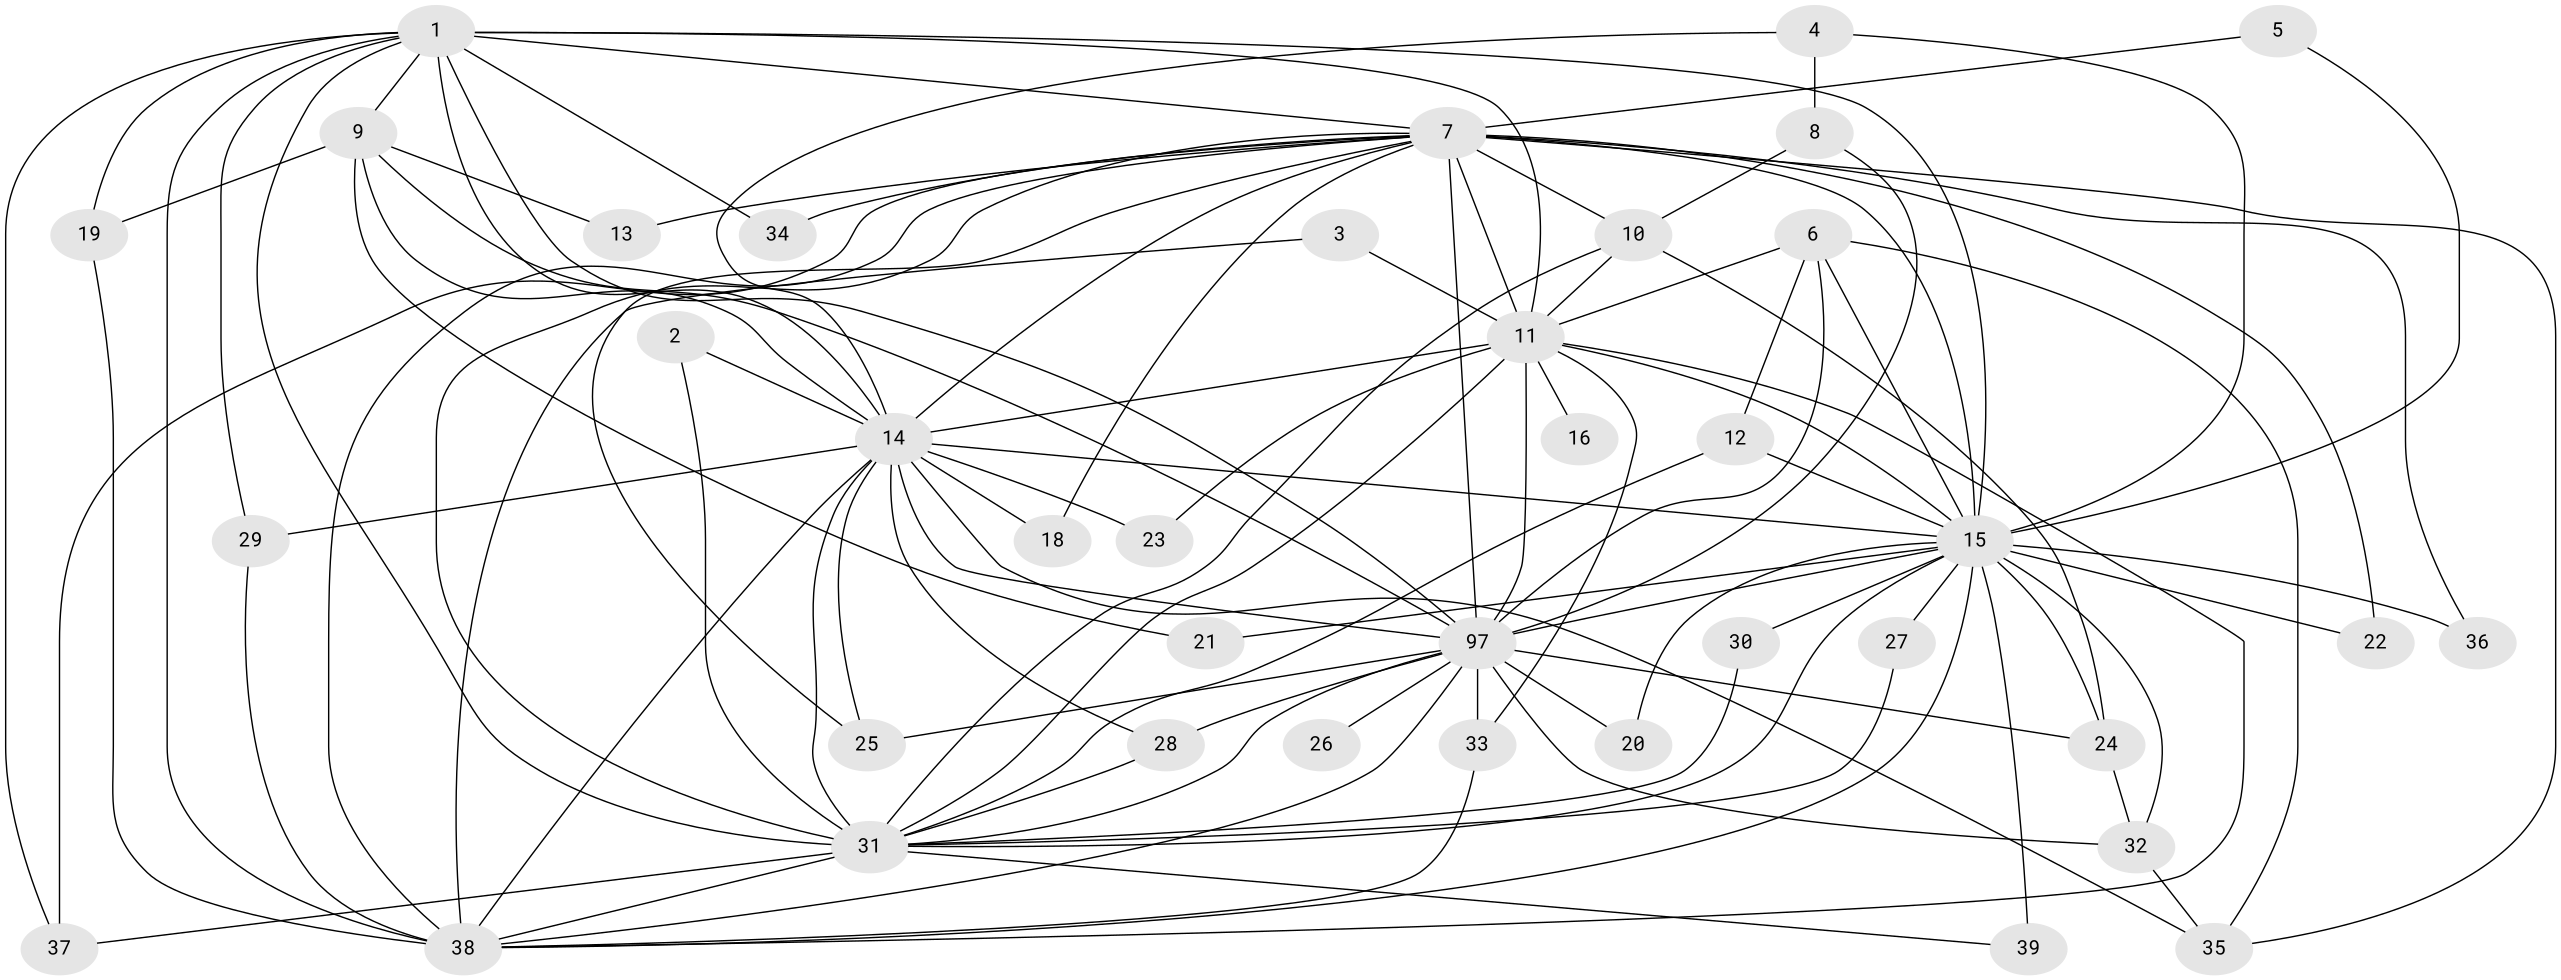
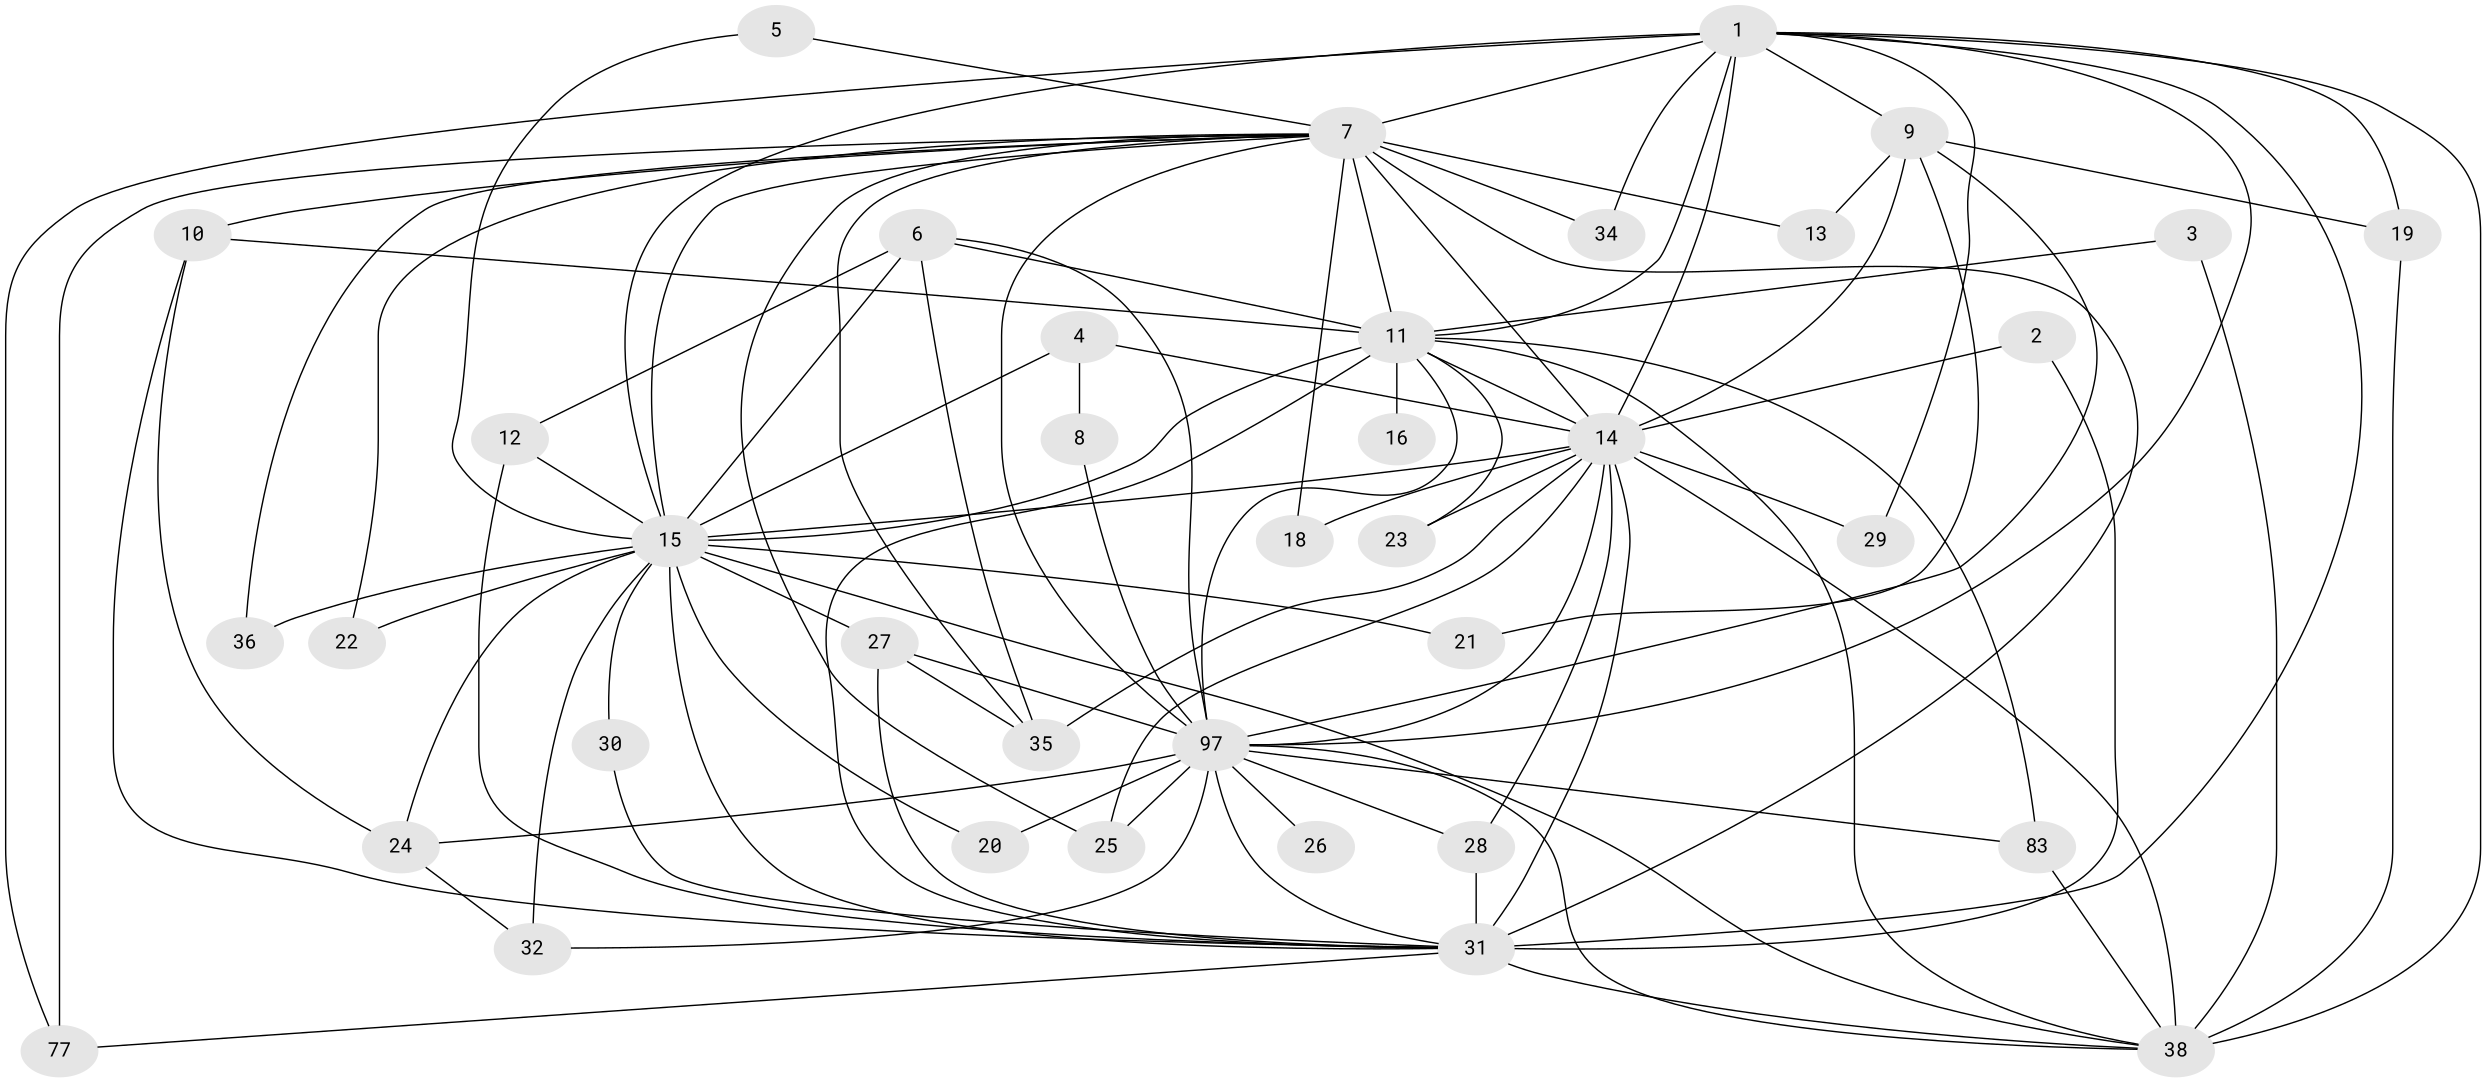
(1724, 184) -> none
(641, 271) -> none
(1704, 595) -> (1045, 694)
(1478, 745) -> (2037, 847)
(268, 793) -> none
(2175, 898) -> (960, 694)
(60, 949) -> (60, 1051)
(2029, 949) -> none
